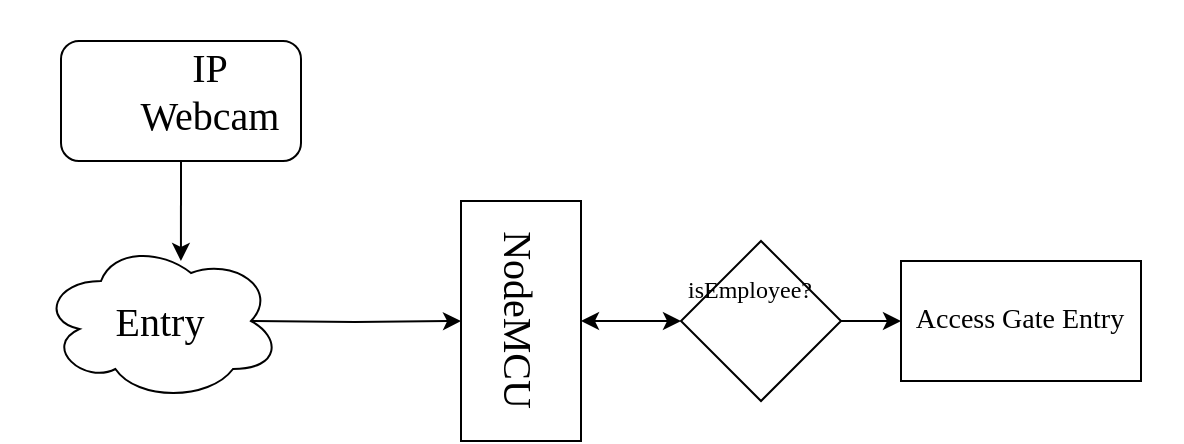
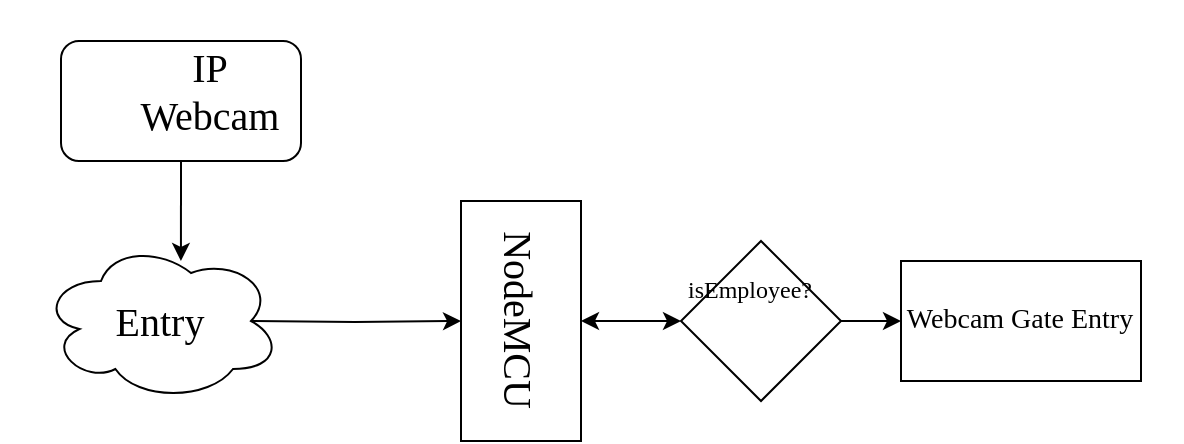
(1021, 321) -> (1021, 321)
